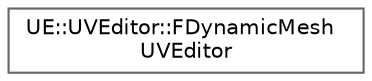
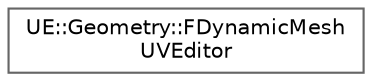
(186, 41) -> (186, 41)
